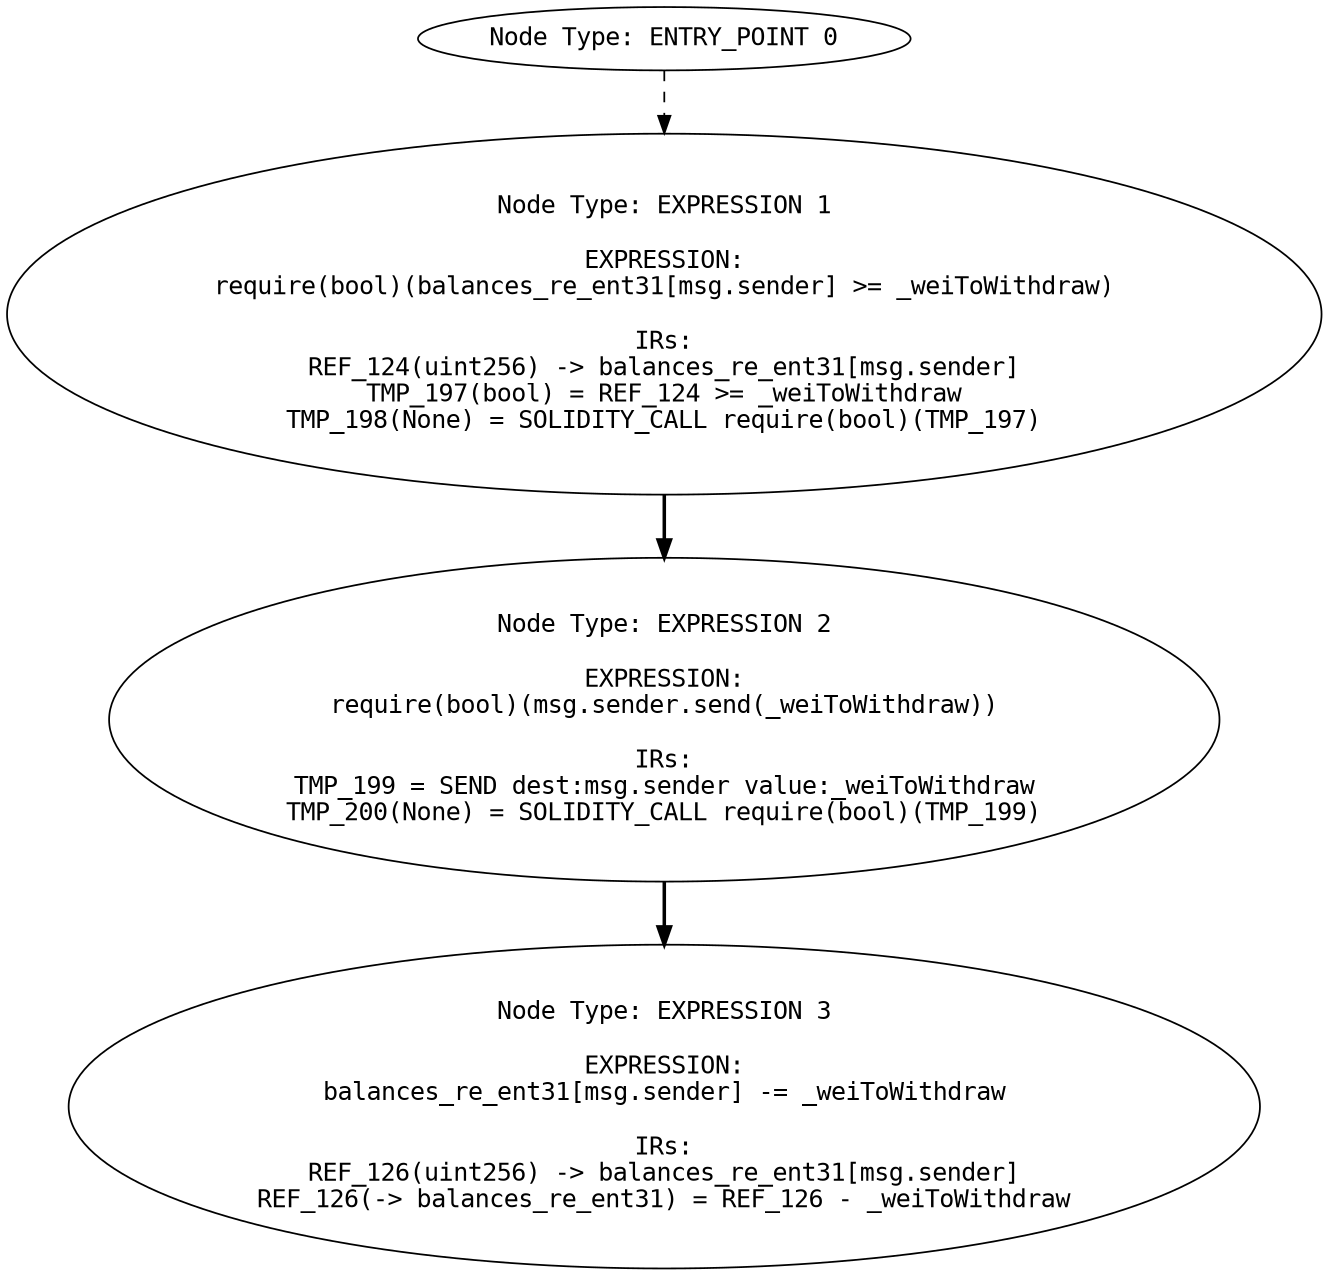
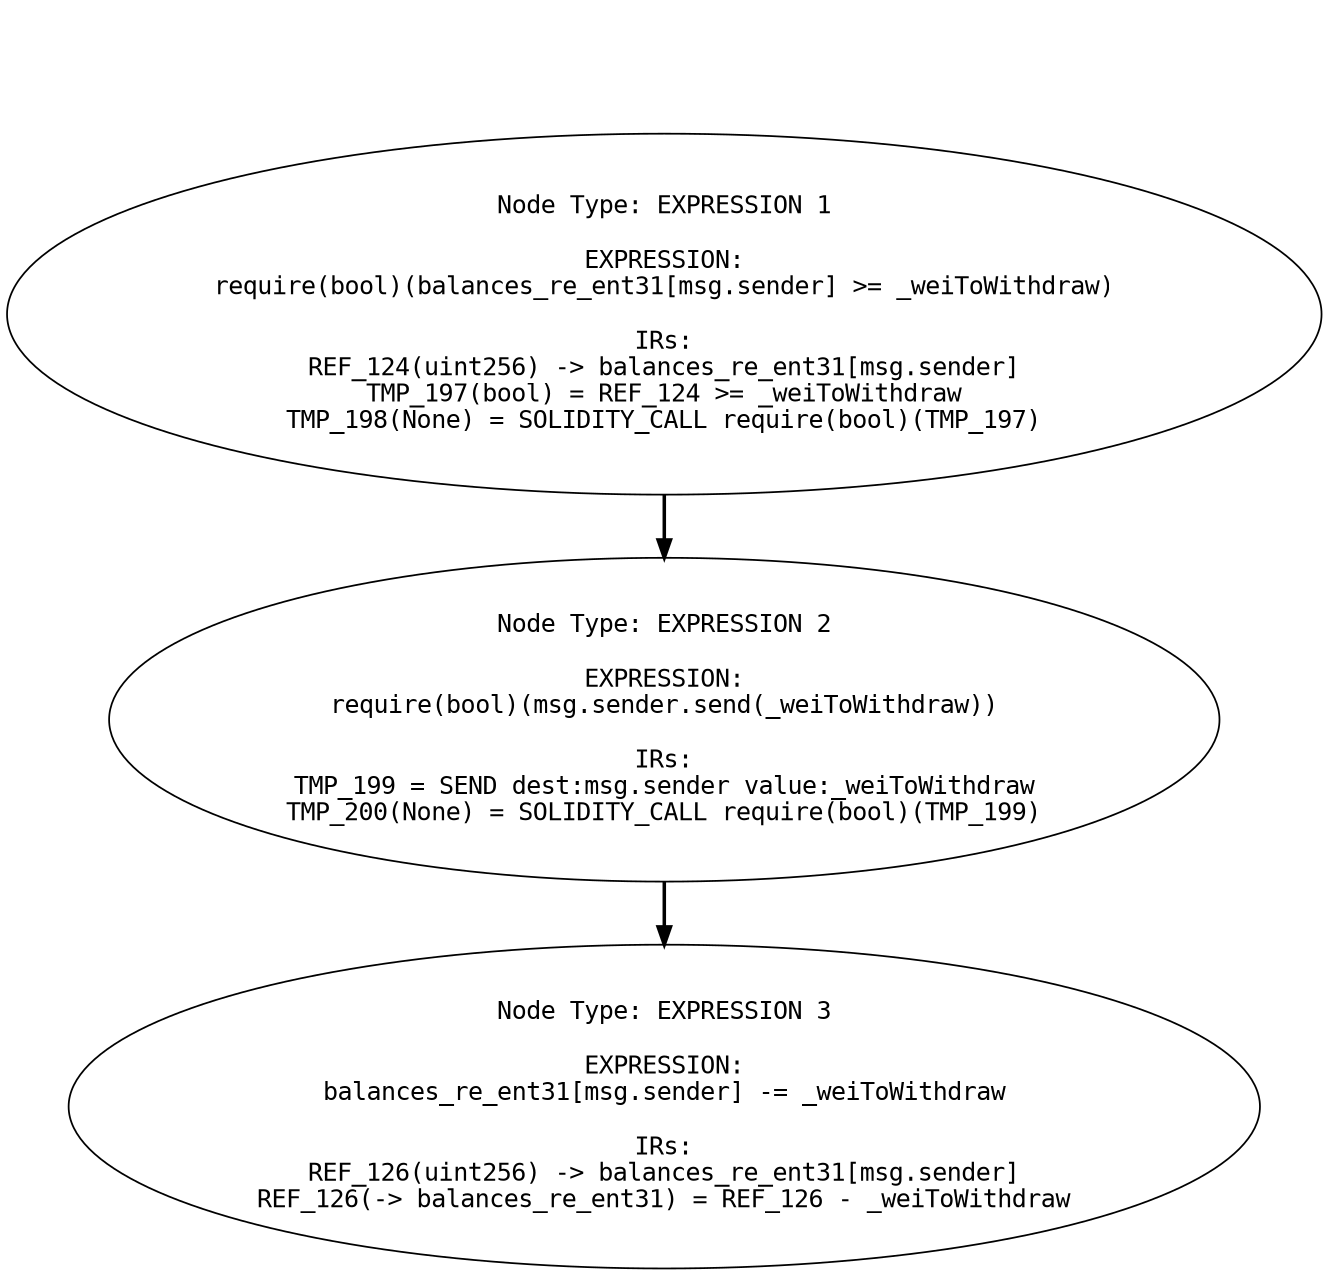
(664, 39) -> none
